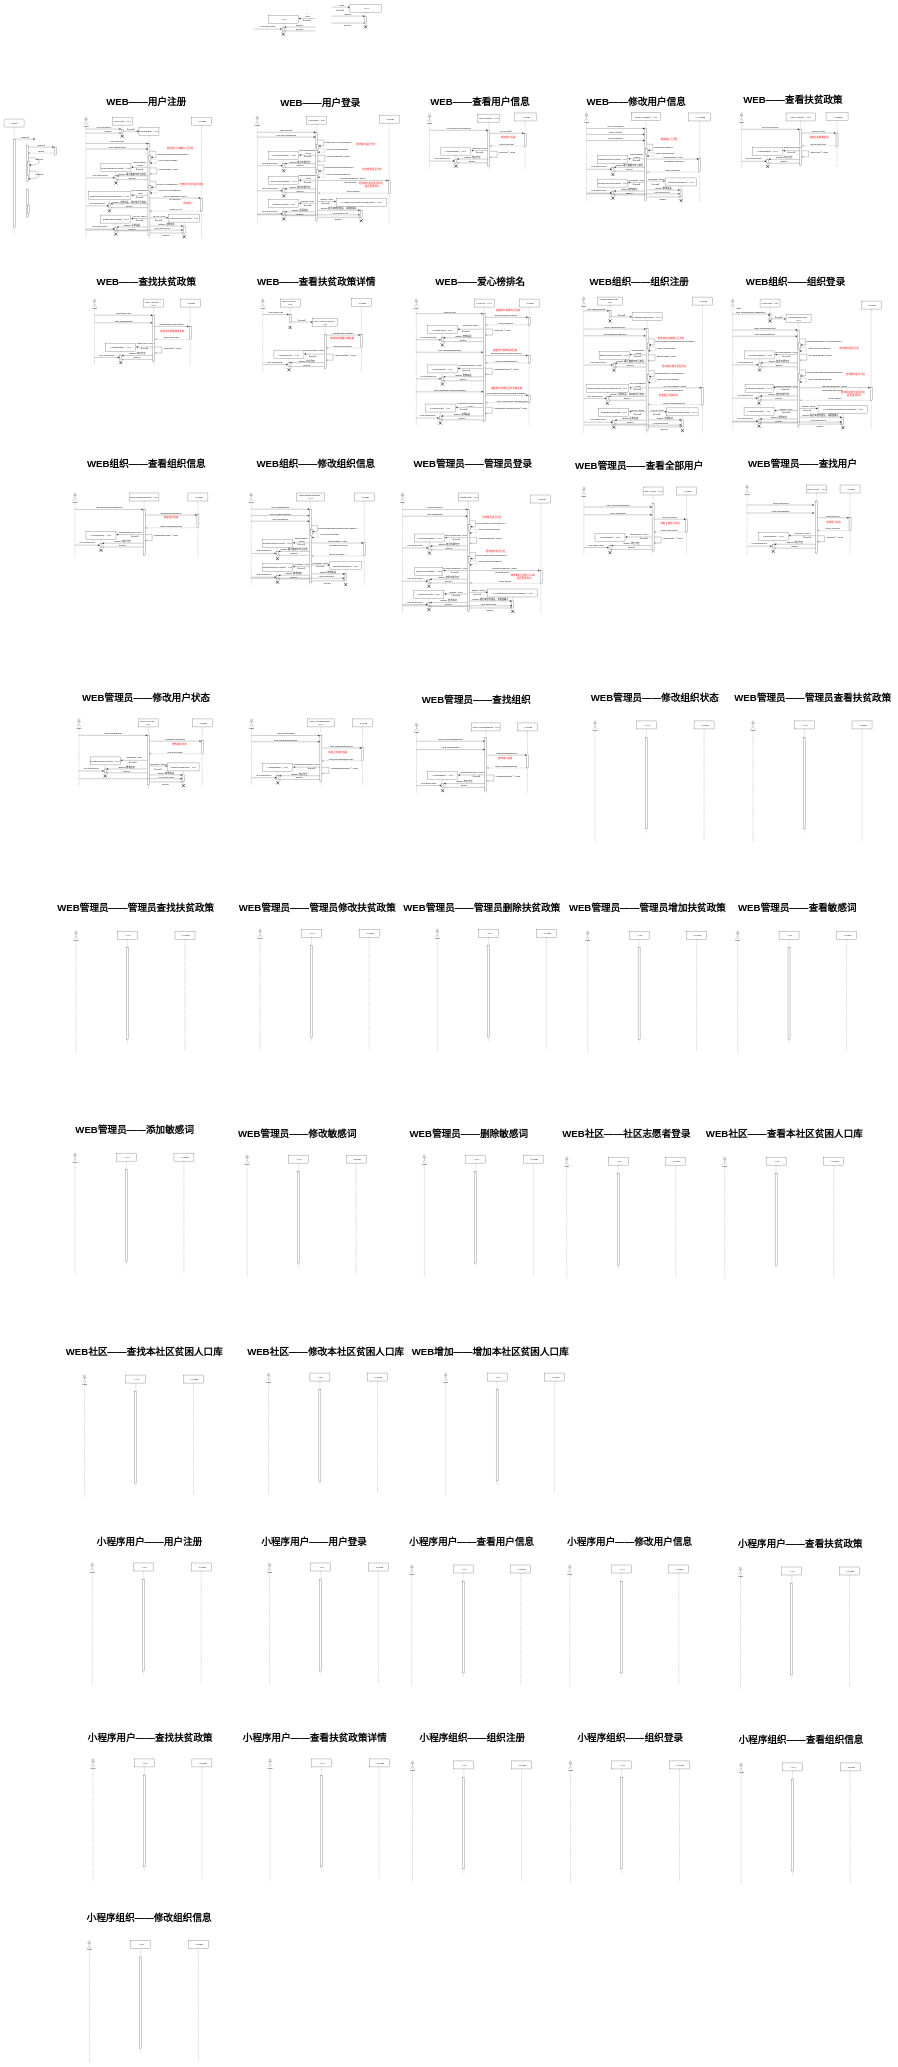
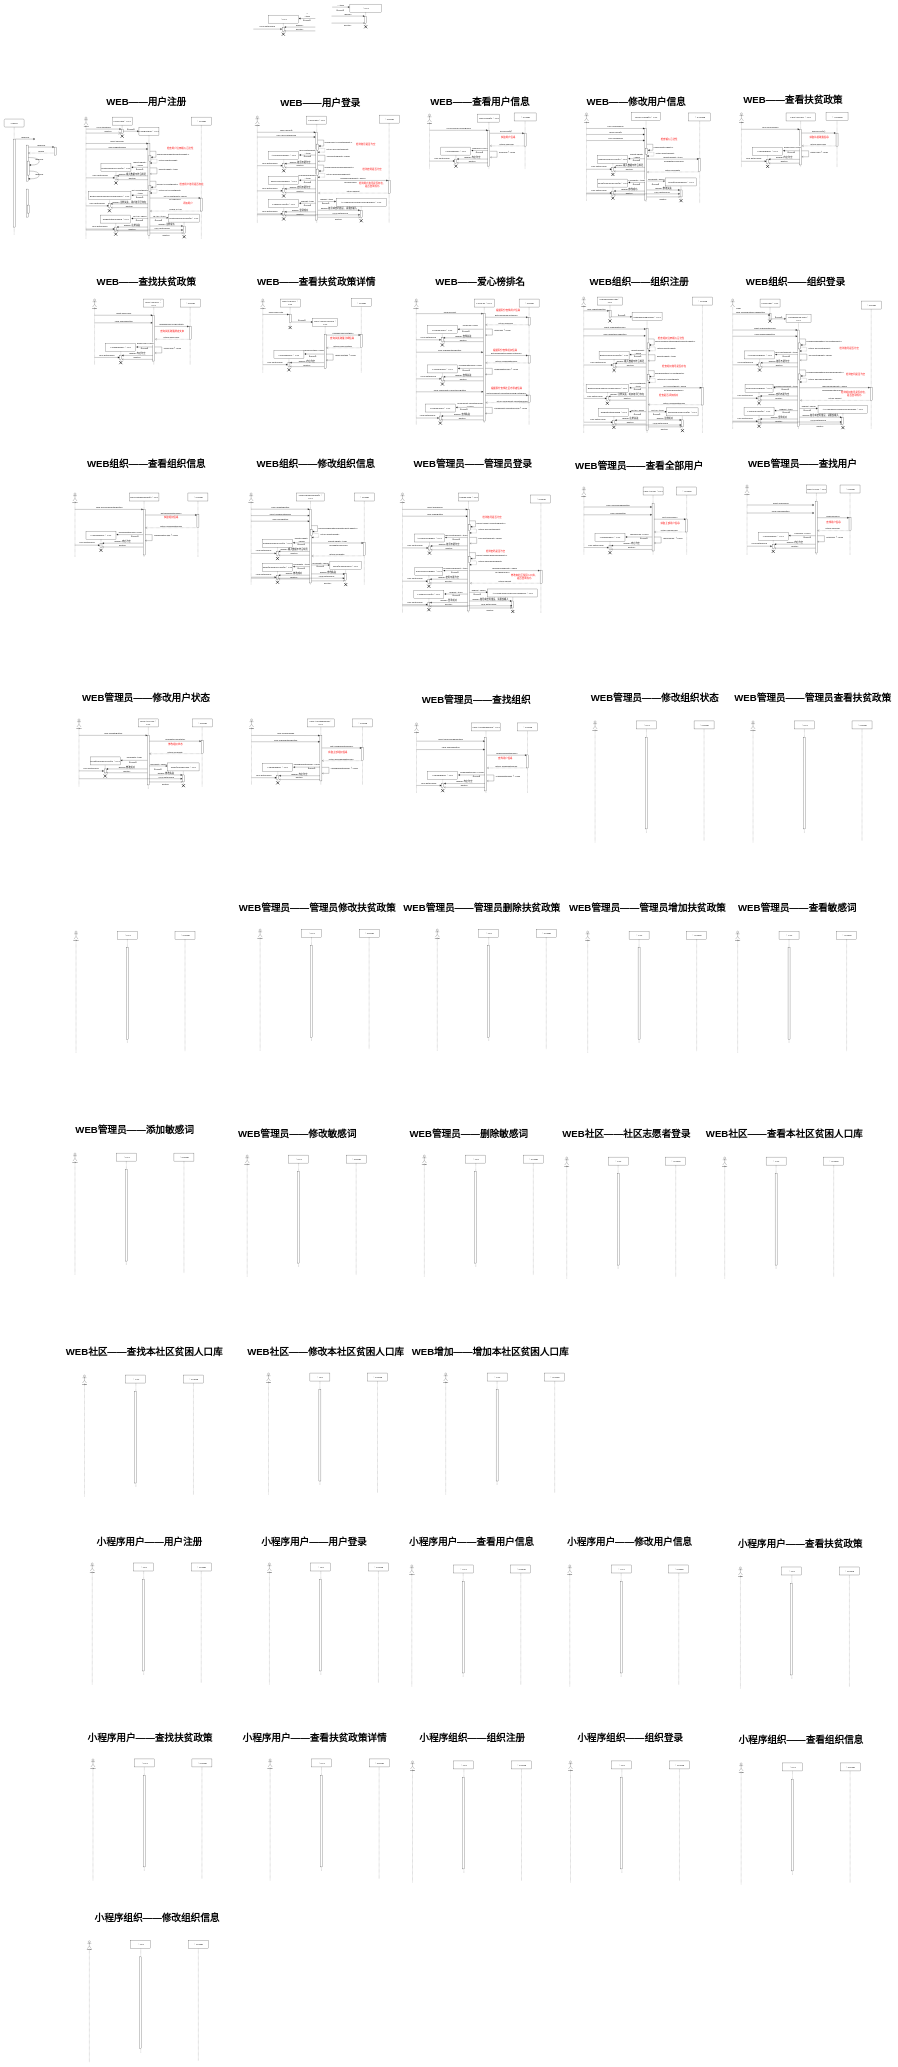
(179, 744) -> (175, 744)
(136, 908) -> none
(149, 1918) -> (157, 1918)
